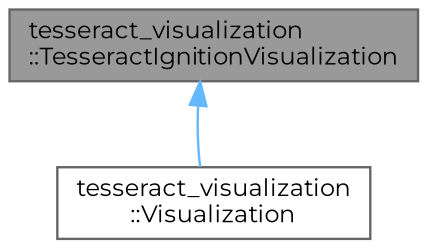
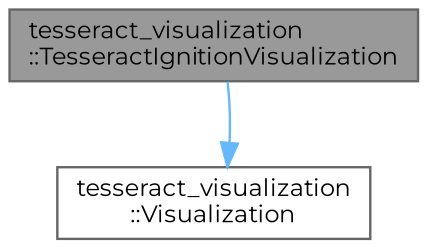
(198, 136) -> (230, 112)
